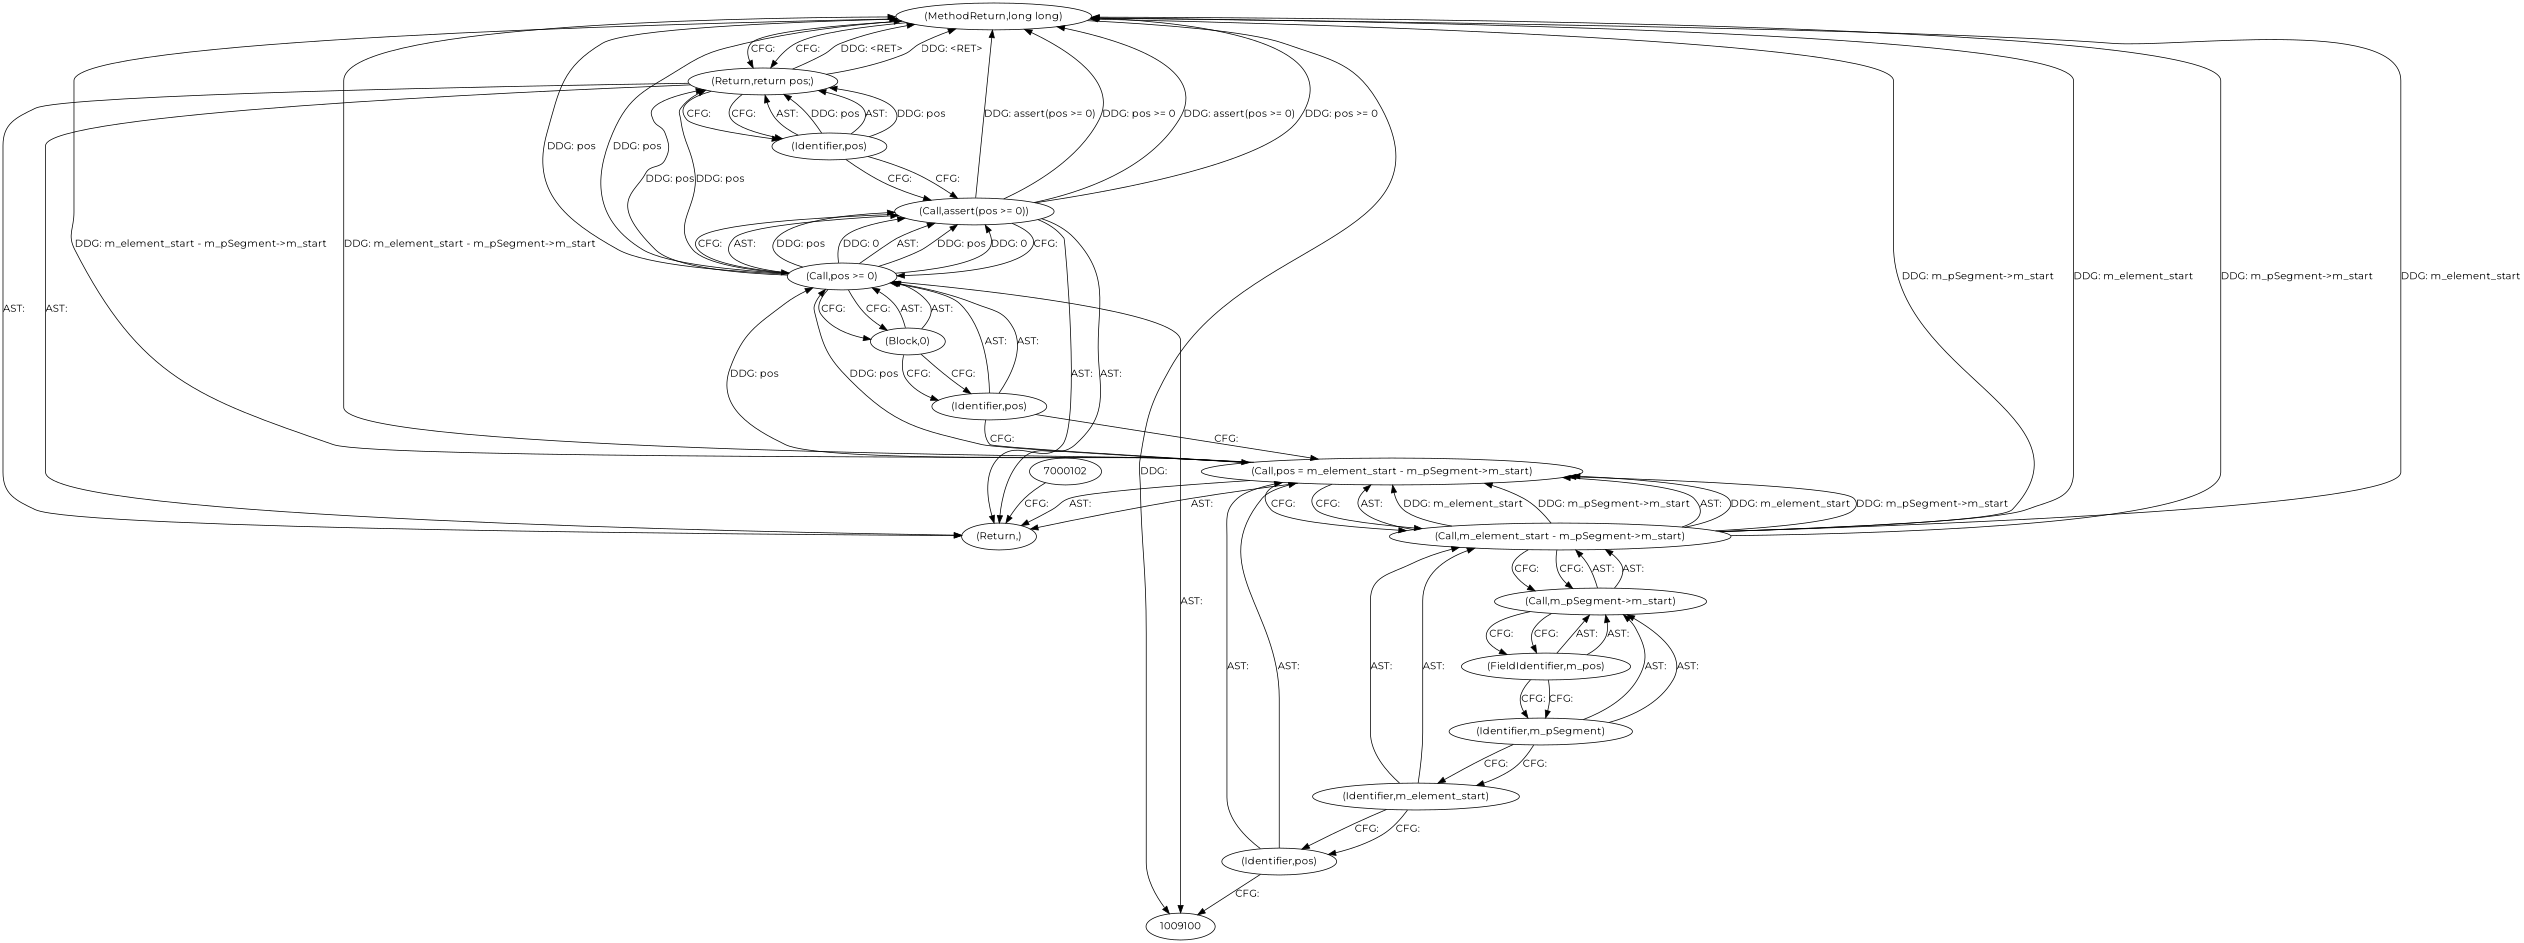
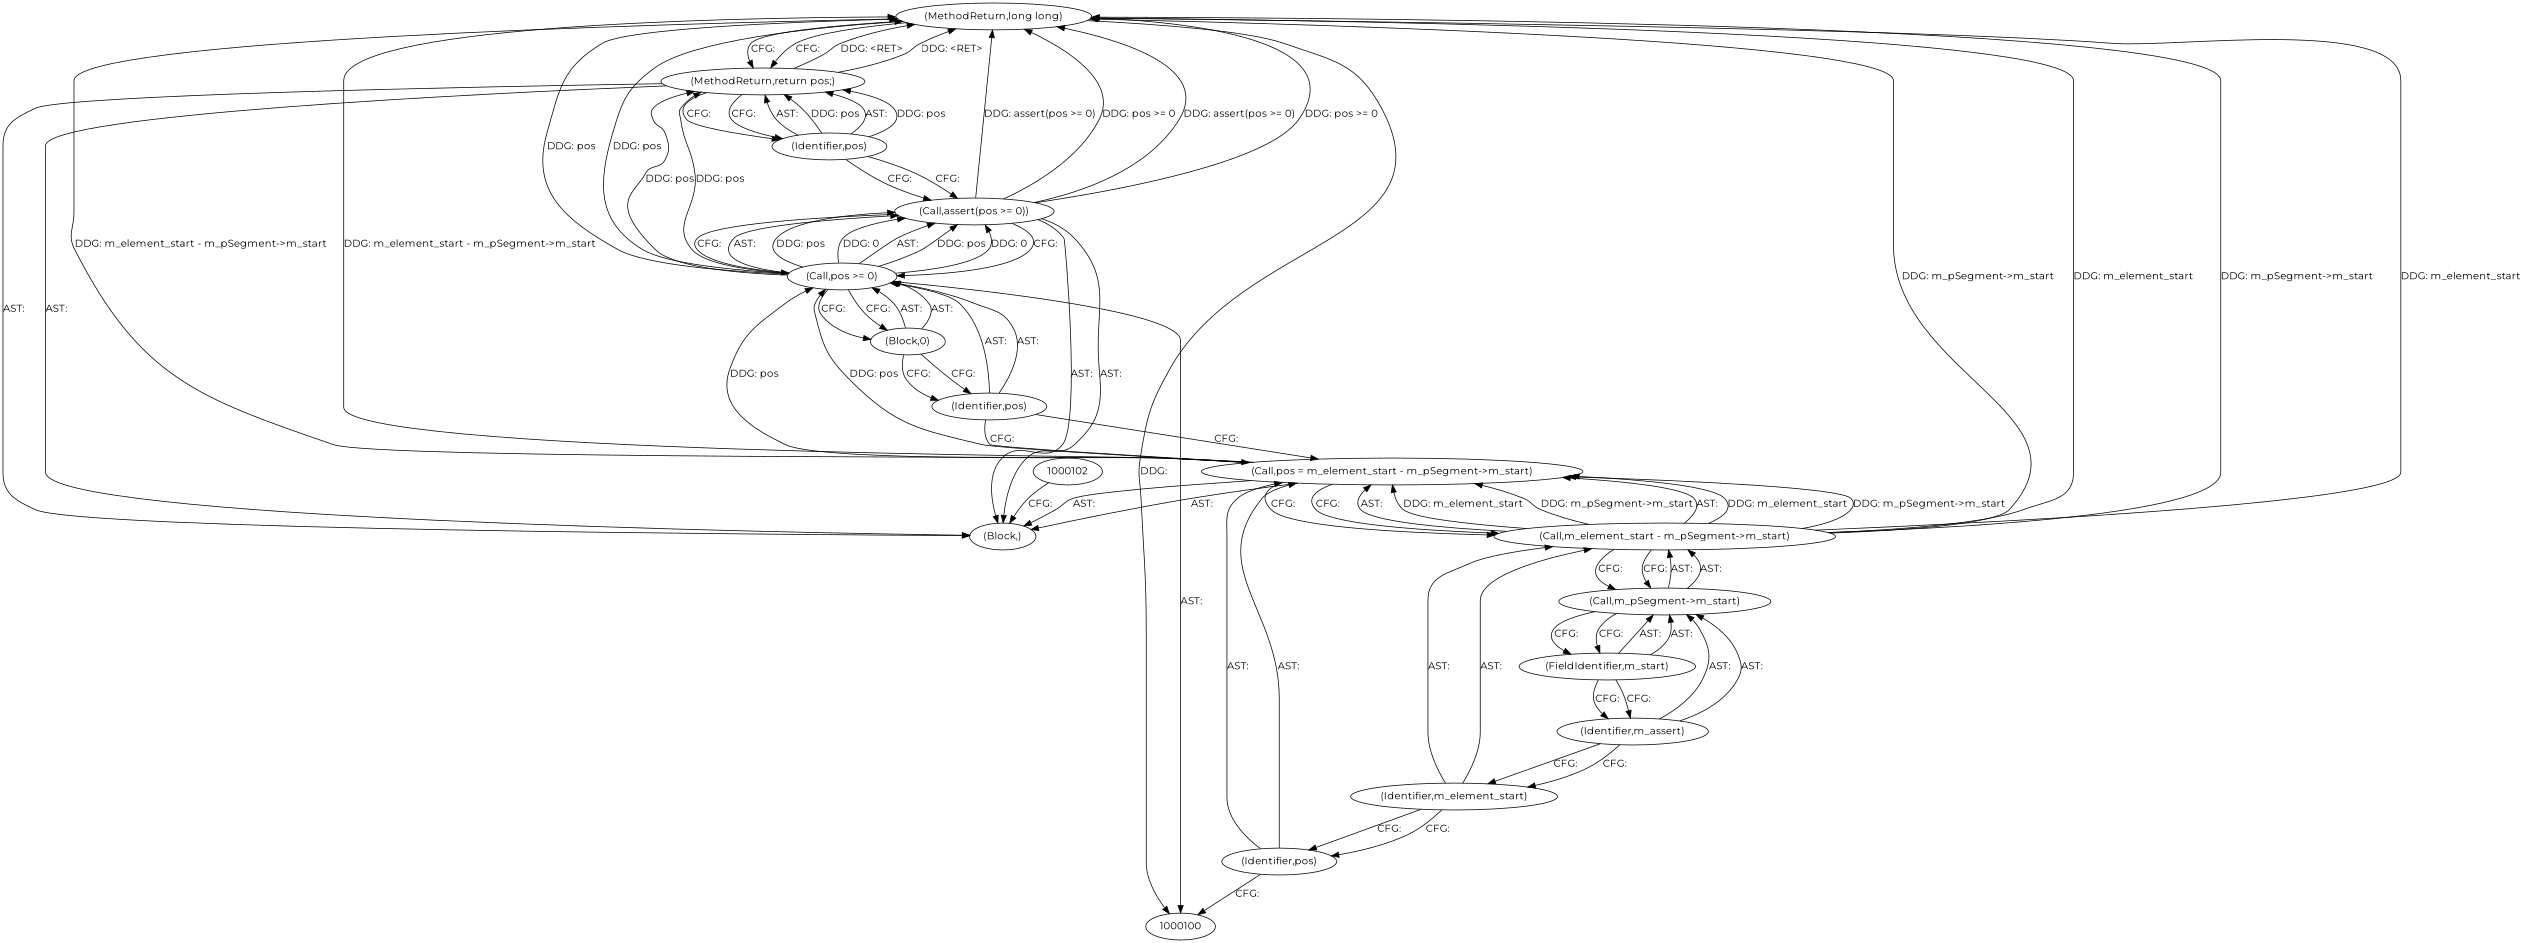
(763, 81) -> (763, 81)
(1066, 471) -> (1068, 471)
(999, 537) -> (1003, 537)
(1546, 667) -> (1607, 667)
(1541, 732) -> (1633, 732)
(1181, 927) -> (1181, 927)
